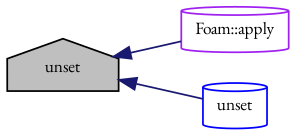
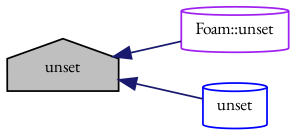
(235, 30) -> (235, 30)
